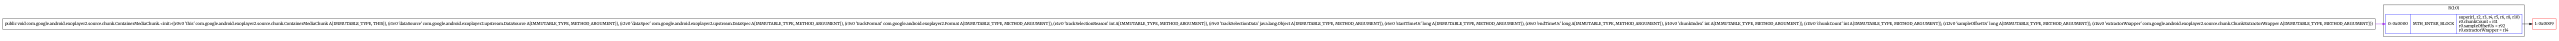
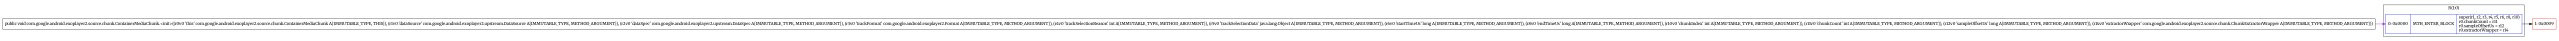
(2482, 26) -> (2482, 26)
